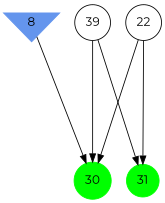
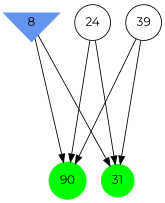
(144, 23) -> (93, 23)
none -> (72, 97)
(93, 181) -> (68, 181)
